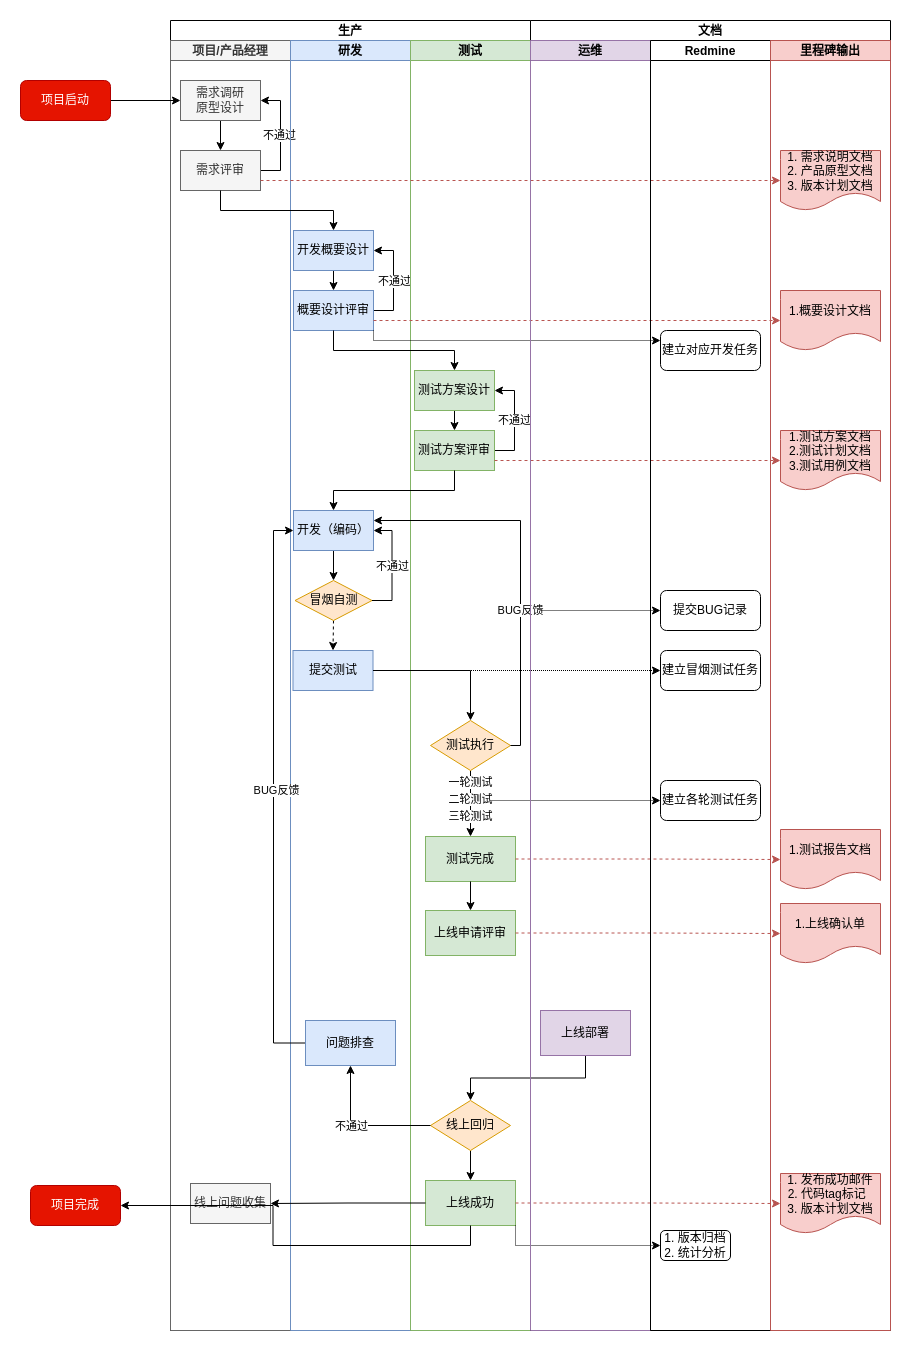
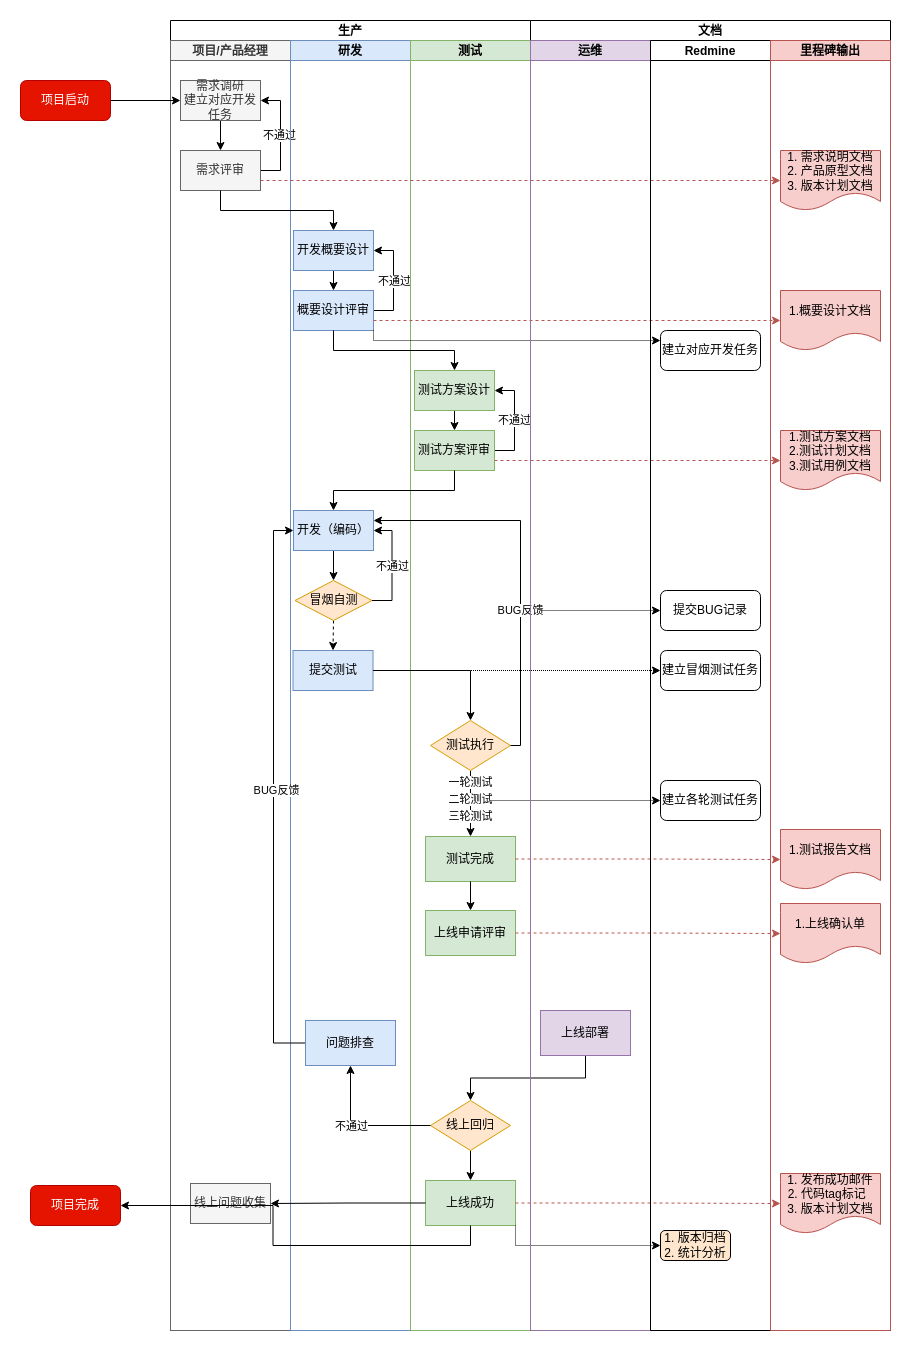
(221, 101) -> (221, 101)
(696, 1246) -> (696, 1246)
